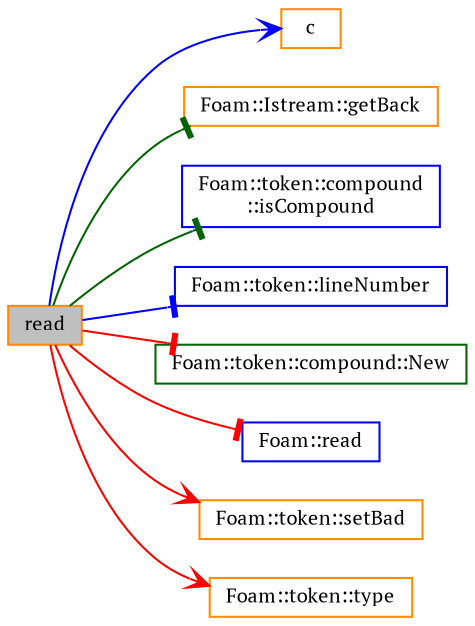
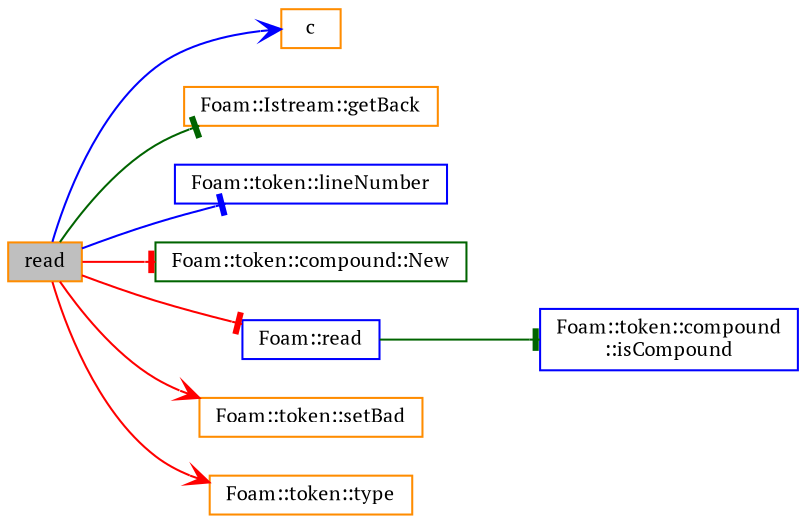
(128, 263) -> (455, 340)
